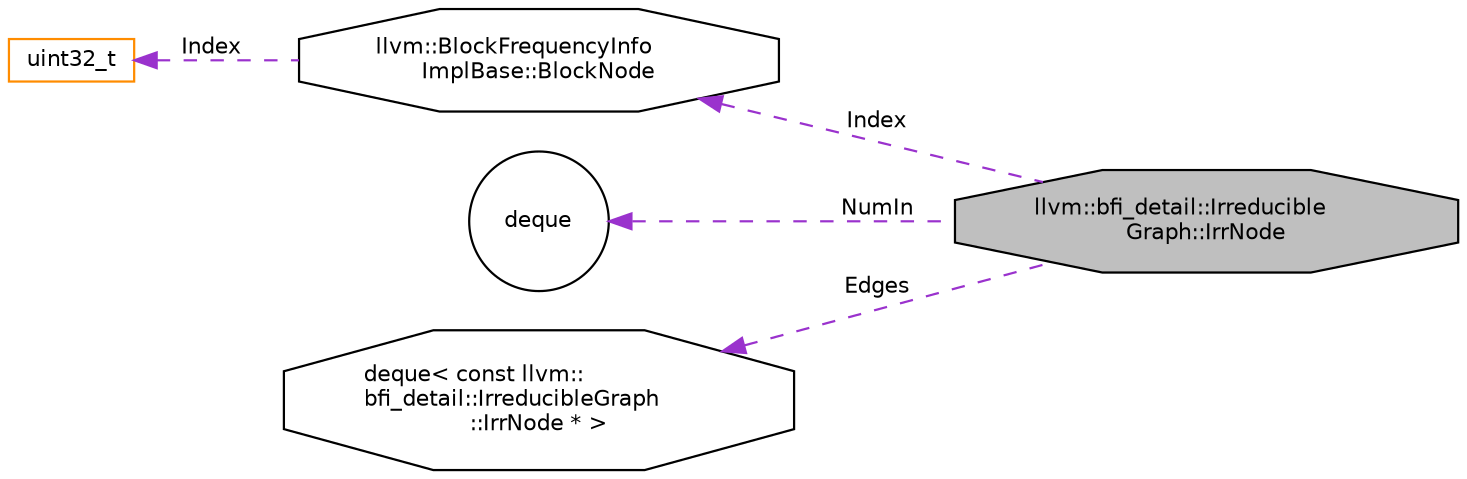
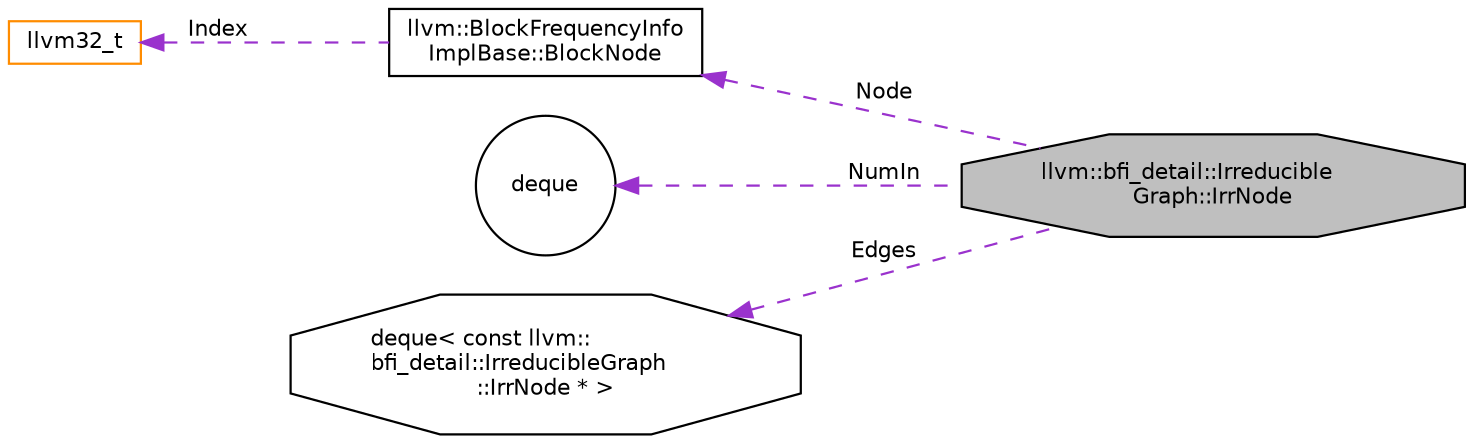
(72, 60) -> (75, 42)
(539, 60) -> (546, 42)
(874, 122) -> (881, 93)
